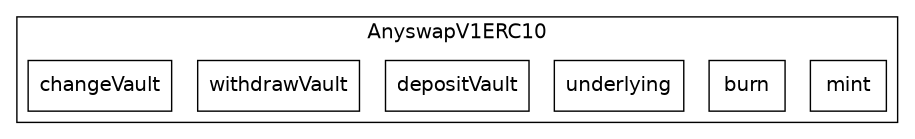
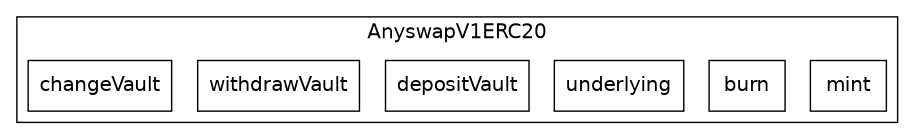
(457, 33) -> (457, 33)
